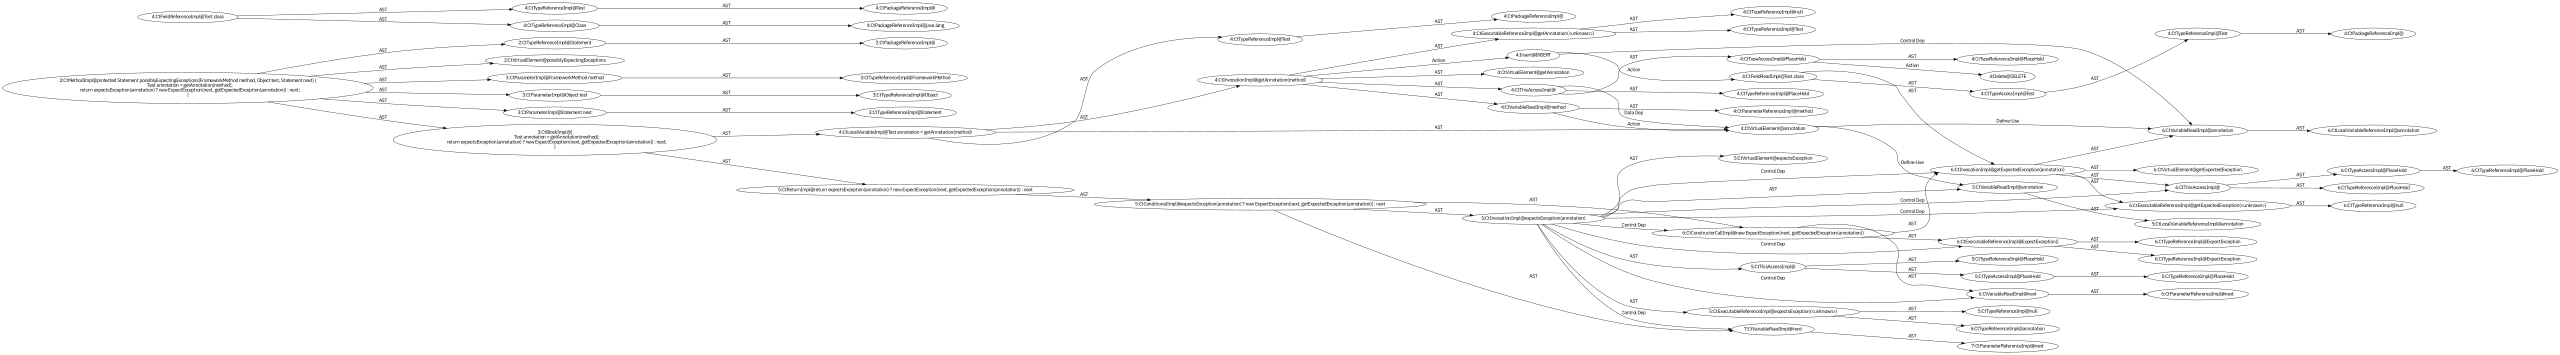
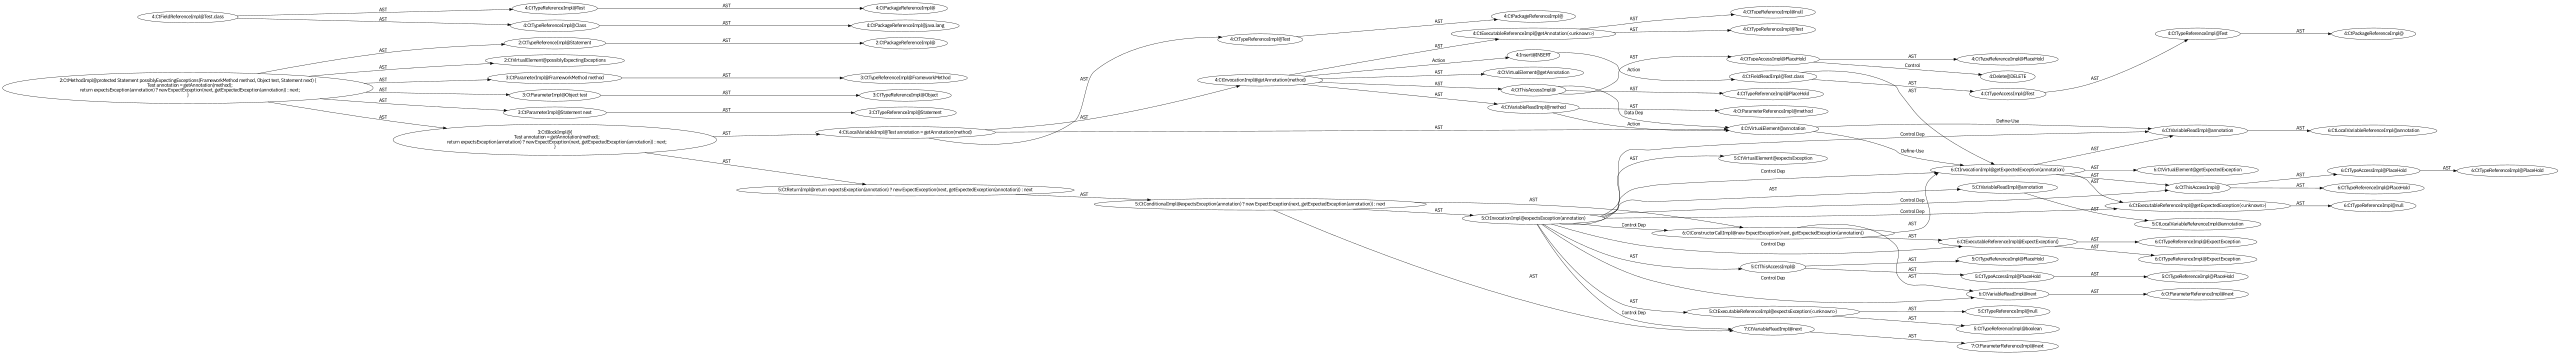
(1886, 44) -> (1824, 140)
(1912, 66) -> (1912, 66)
(1892, 148) -> (1887, 147)
(2008, 329) -> (2008, 329)
